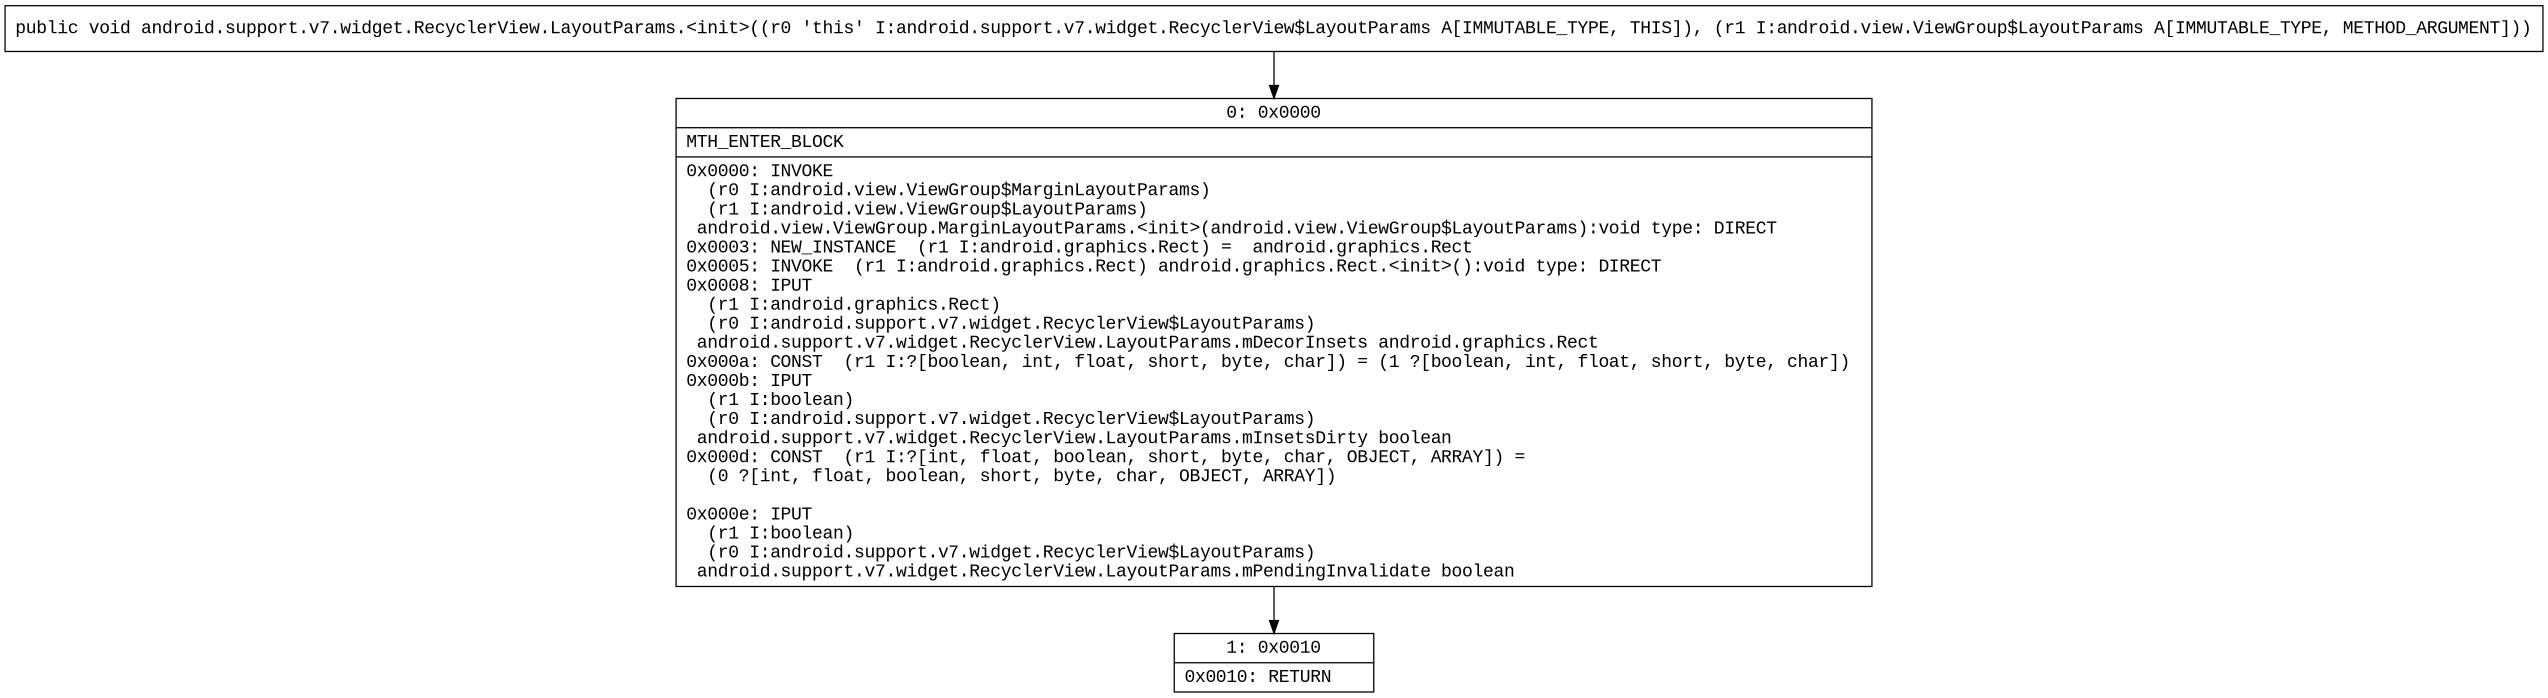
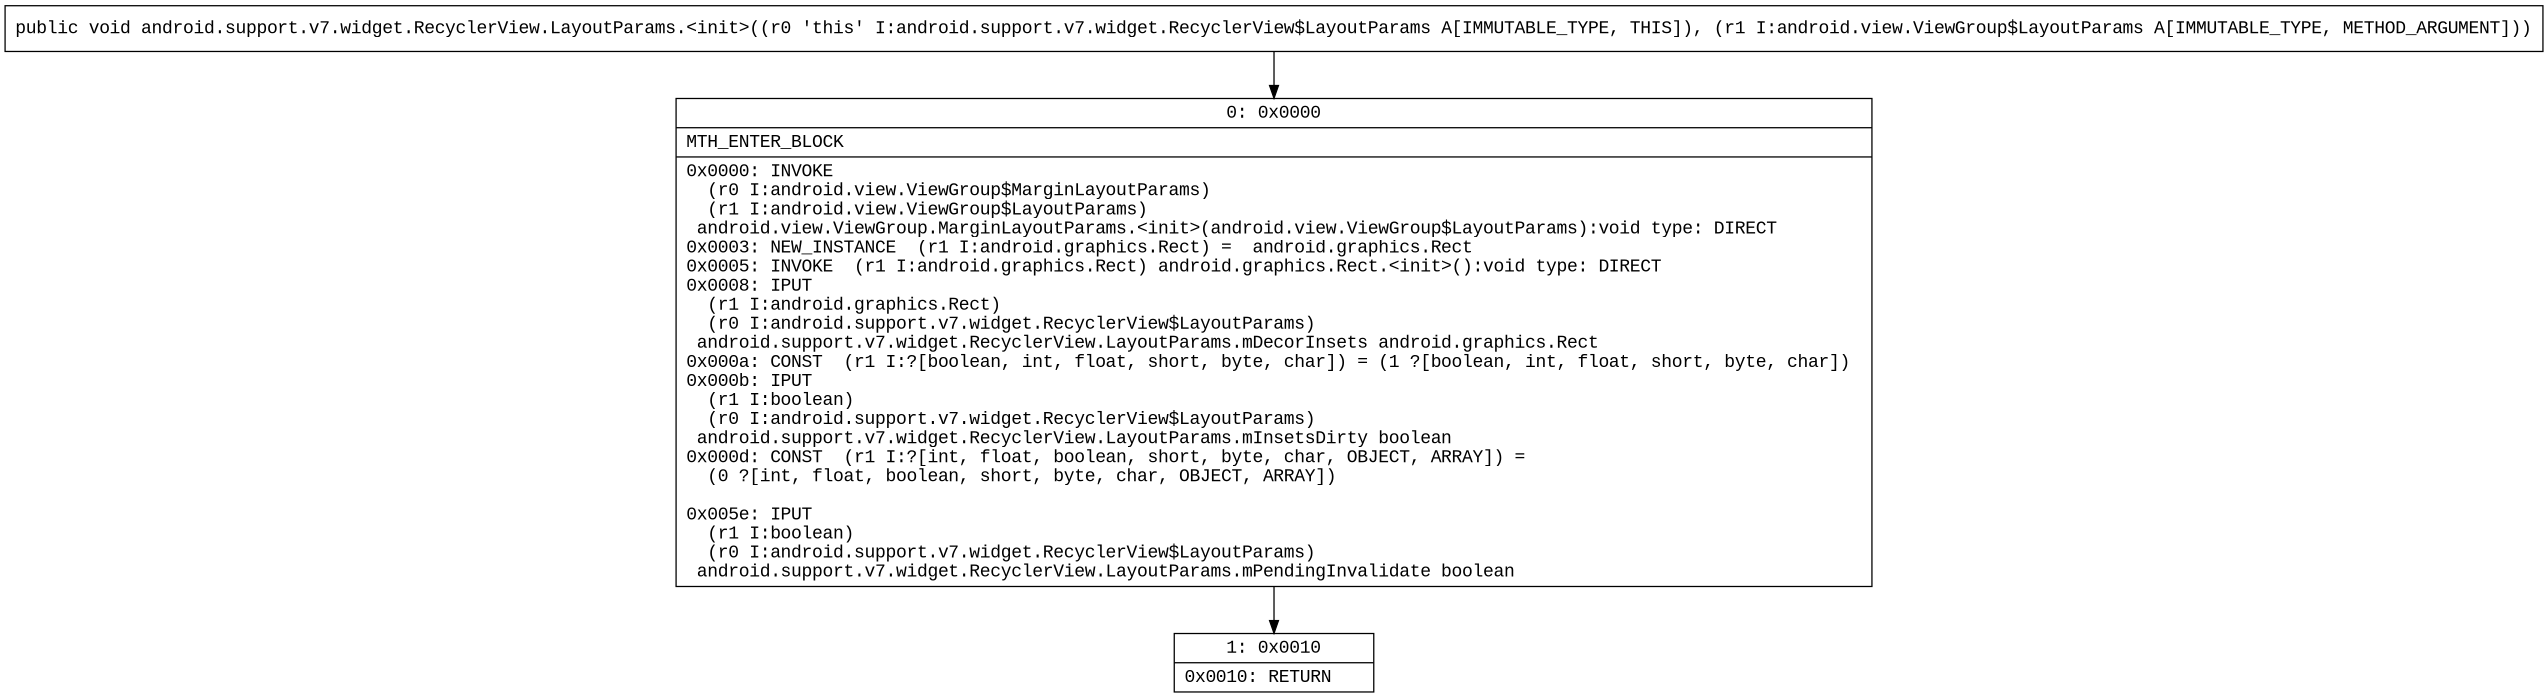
(760, 514) -> (760, 514)
